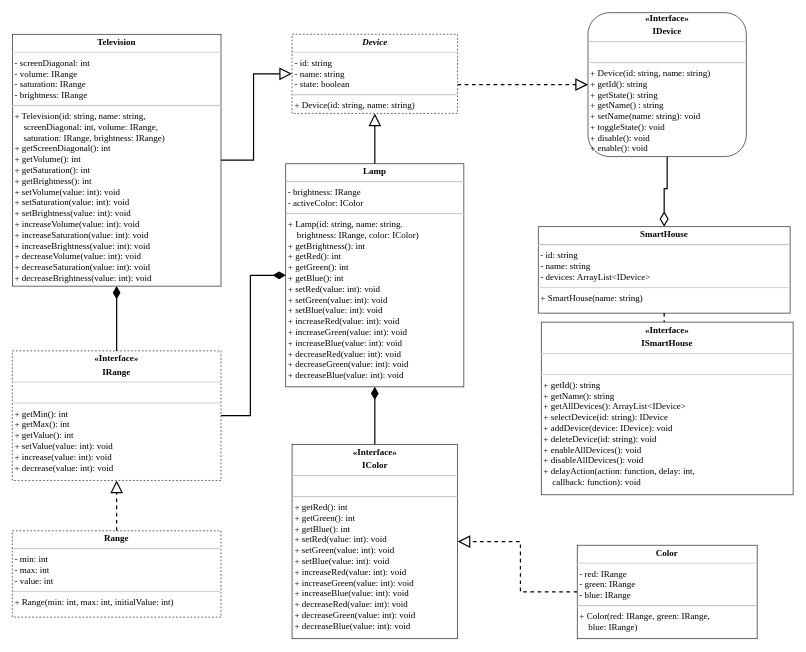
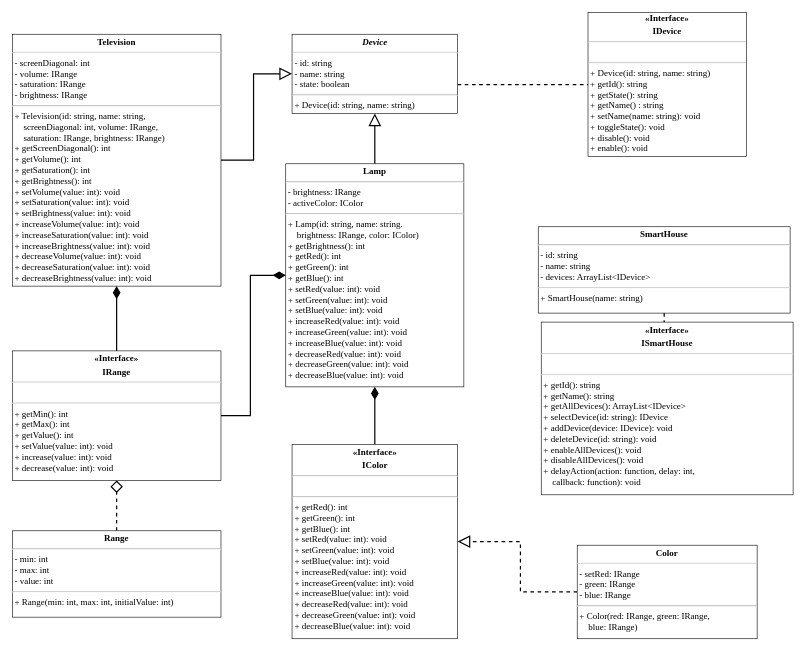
(375, 74) -> (375, 74)
(574, 84) -> (580, 84)
(668, 84) -> (668, 84)
(668, 185) -> none
(117, 416) -> (117, 416)
(117, 493) -> (117, 493)
(117, 574) -> (117, 574)
(655, 578) -> (655, 578)
